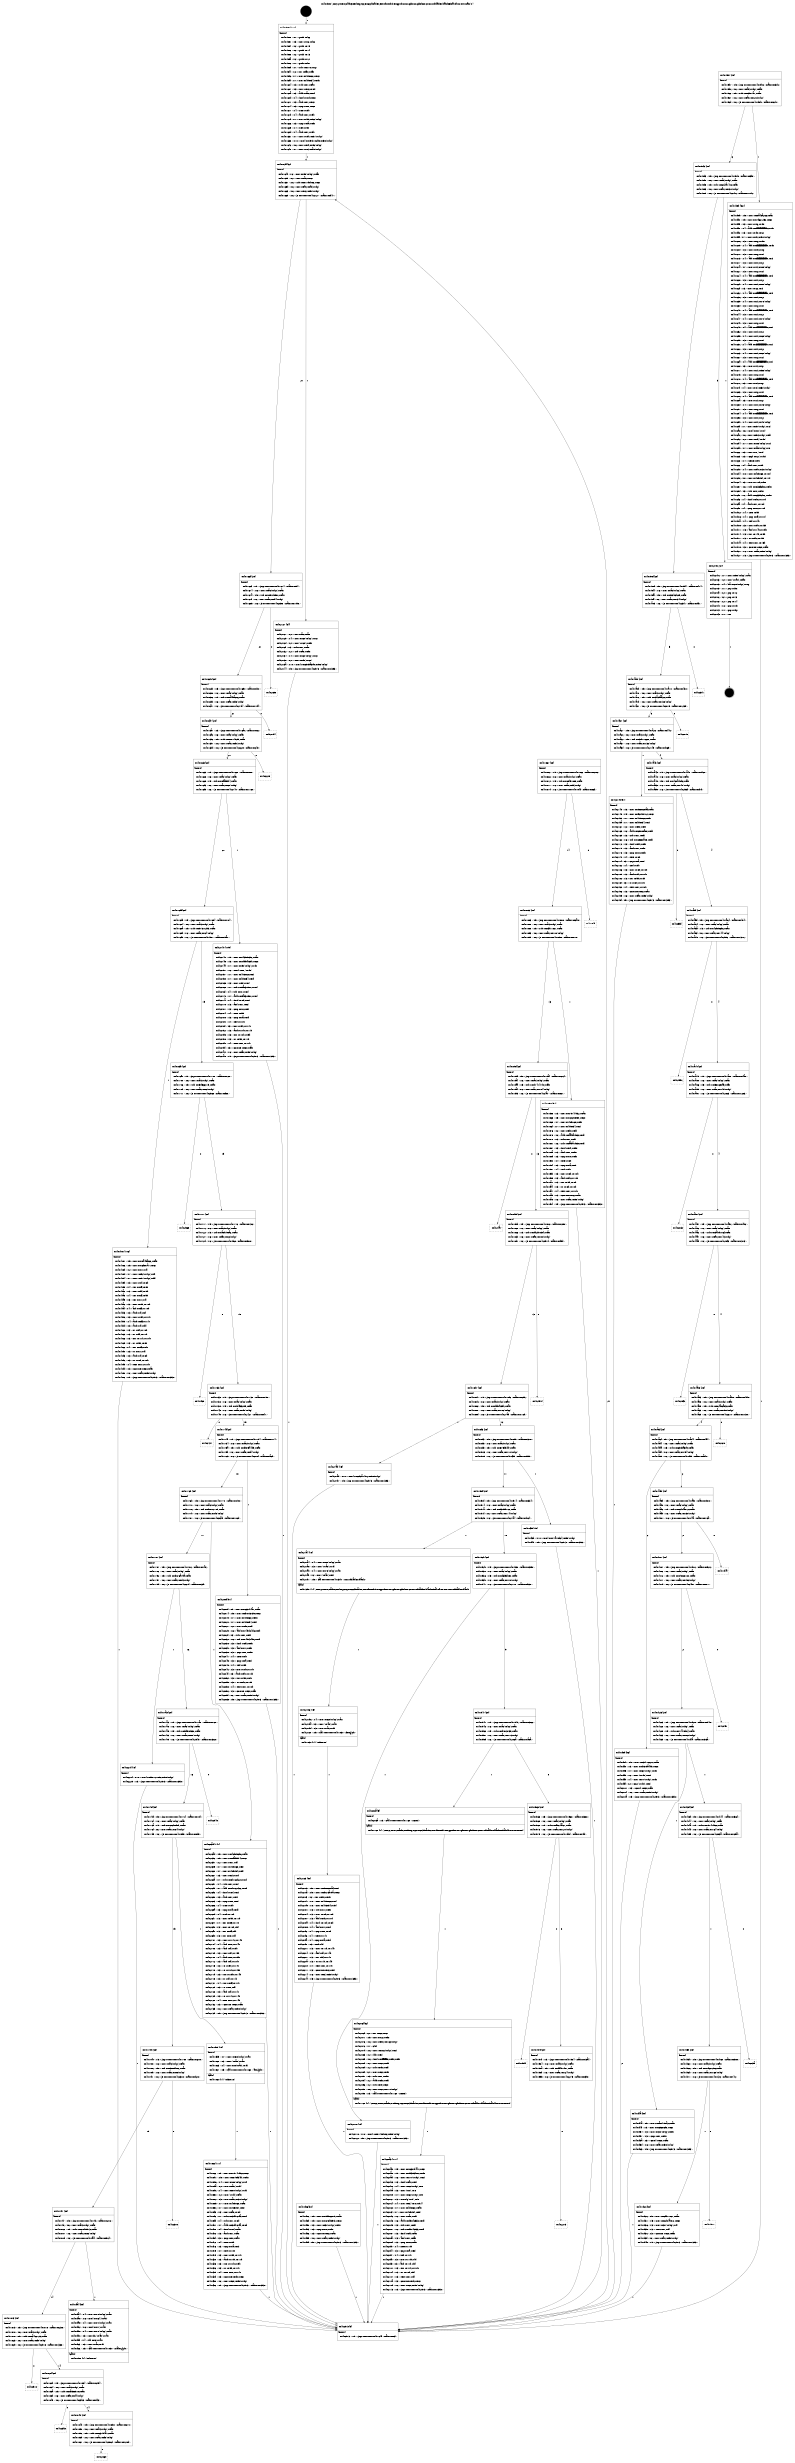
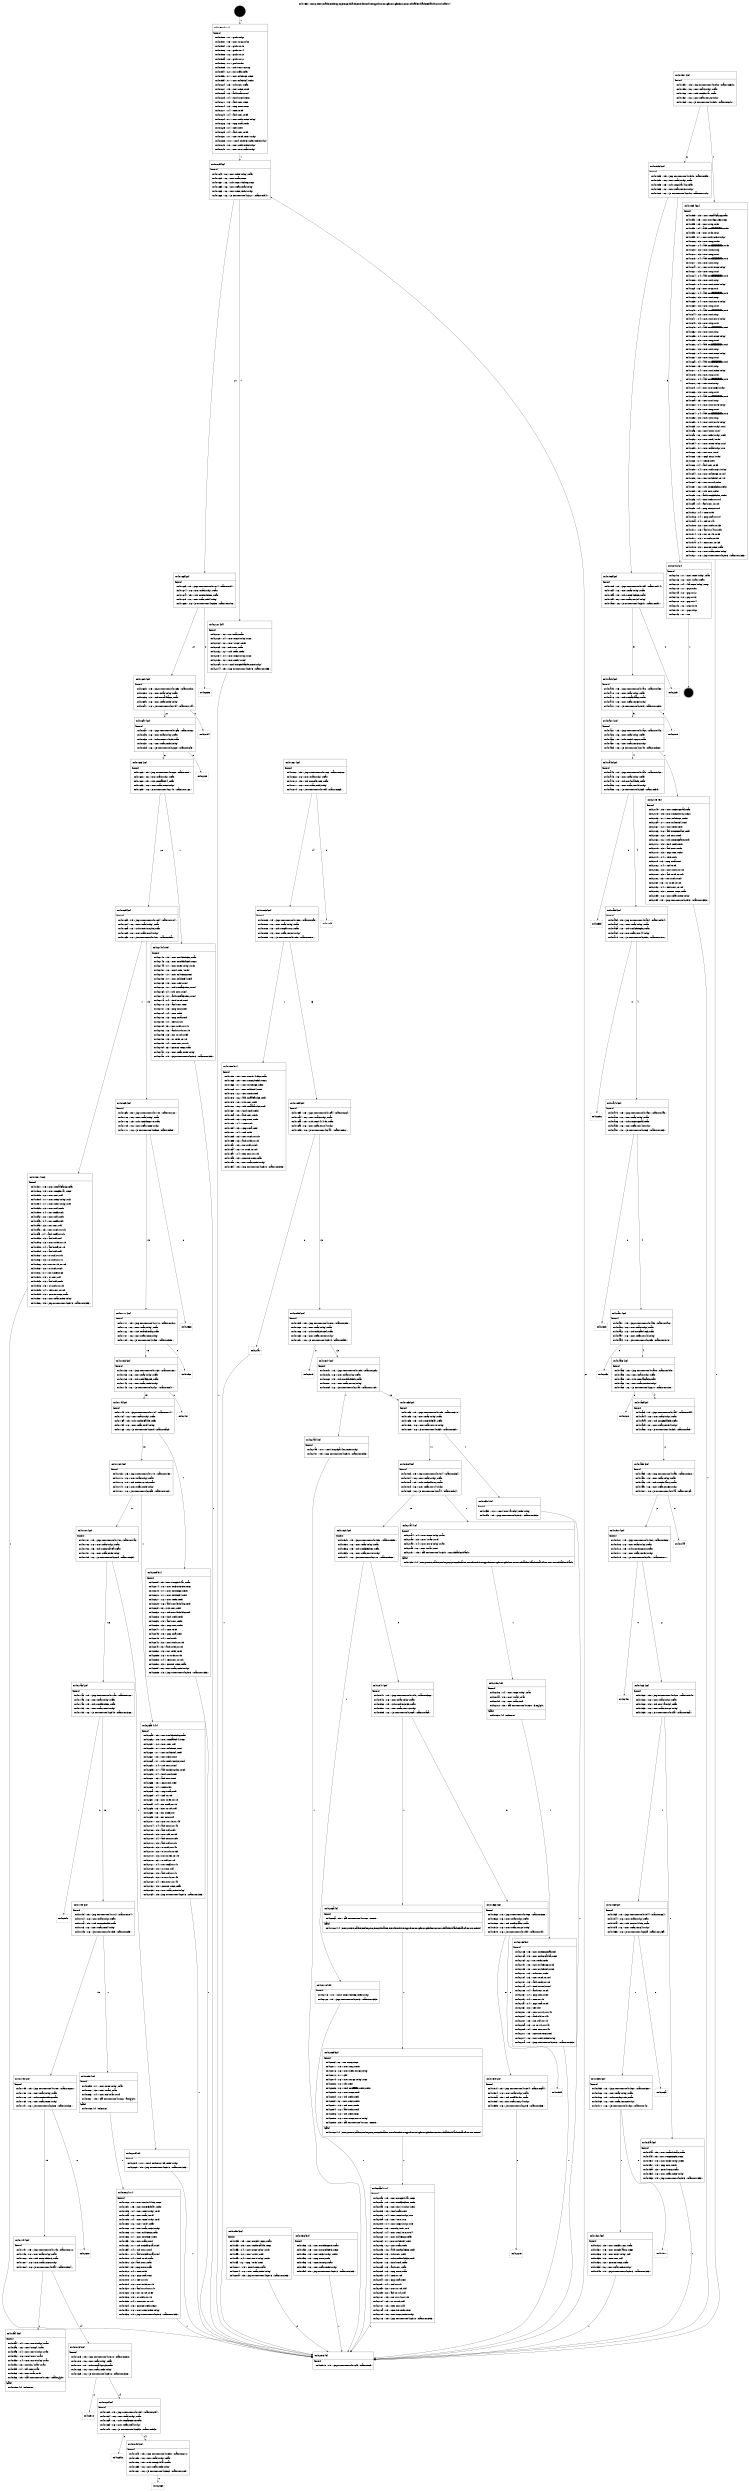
(646, 1602) -> none
(601, 1848) -> (223, 1880)
